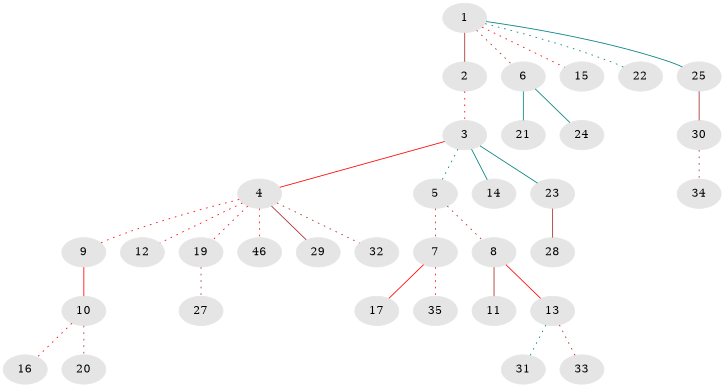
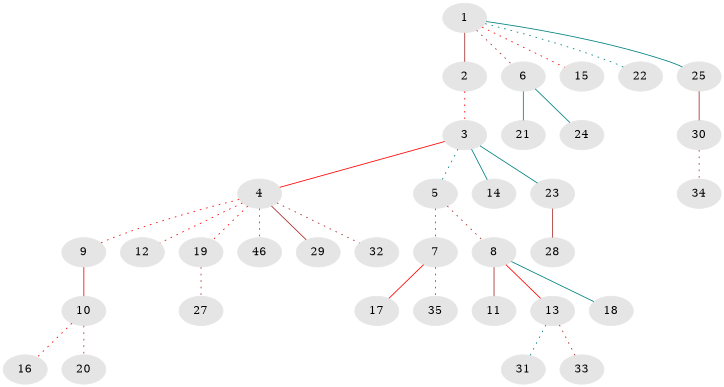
none -> (611, 311)
